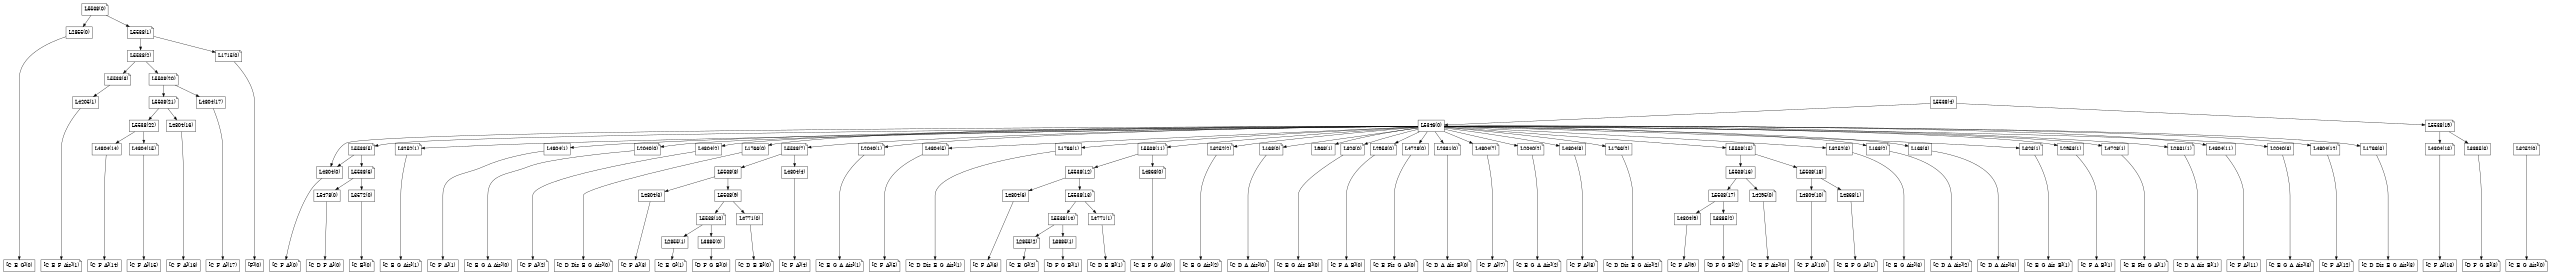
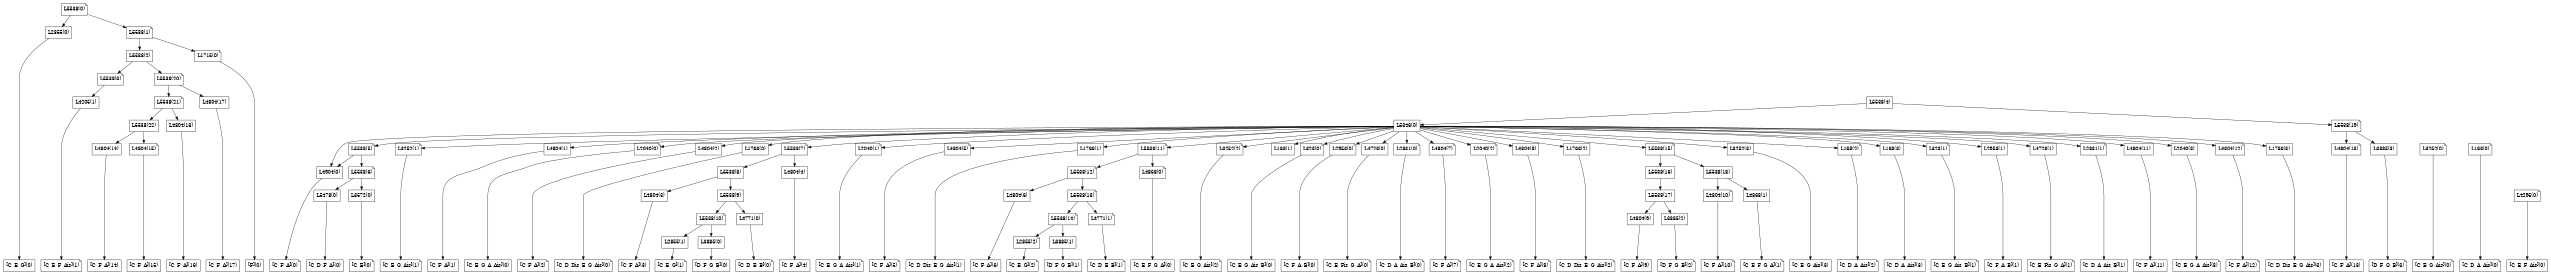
(1352, 137) -> none
(1323, 149) -> (1283, 149)
(330, 172) -> (330, 172)
(1751, 183) -> none
